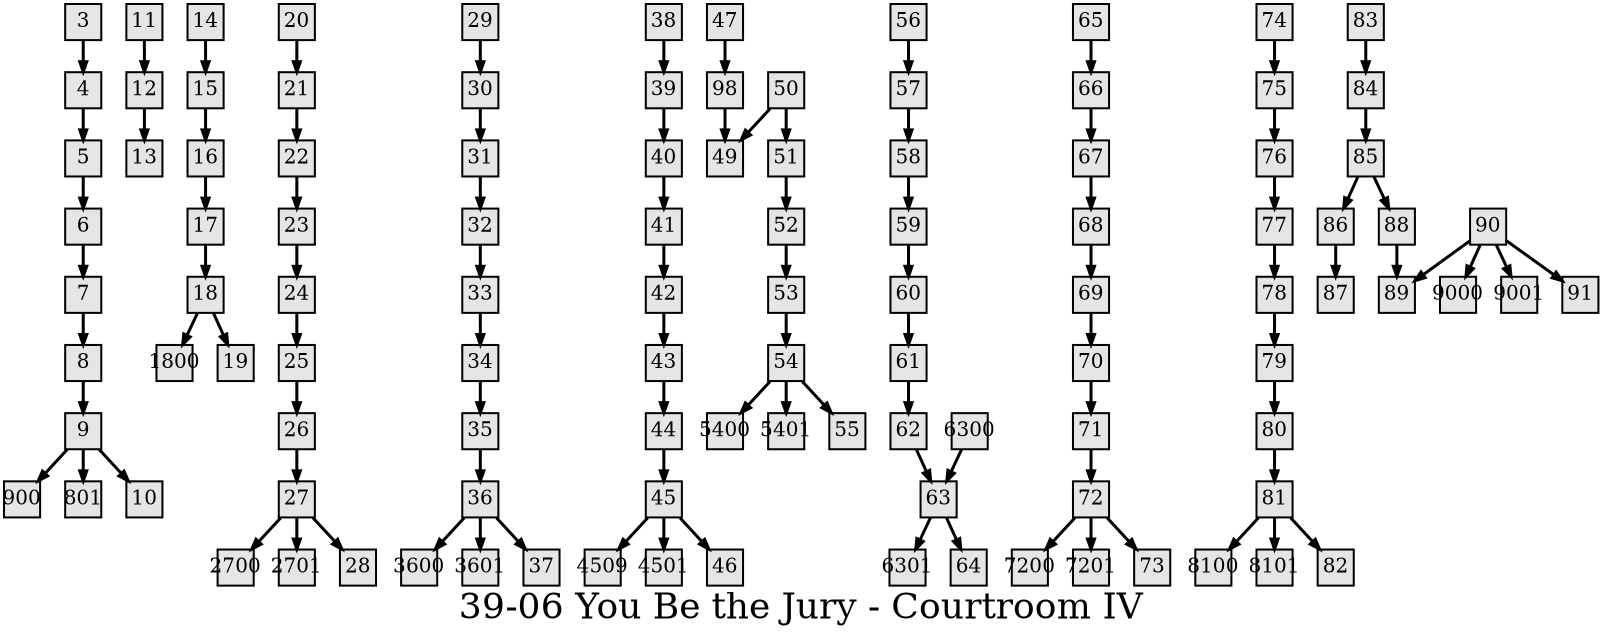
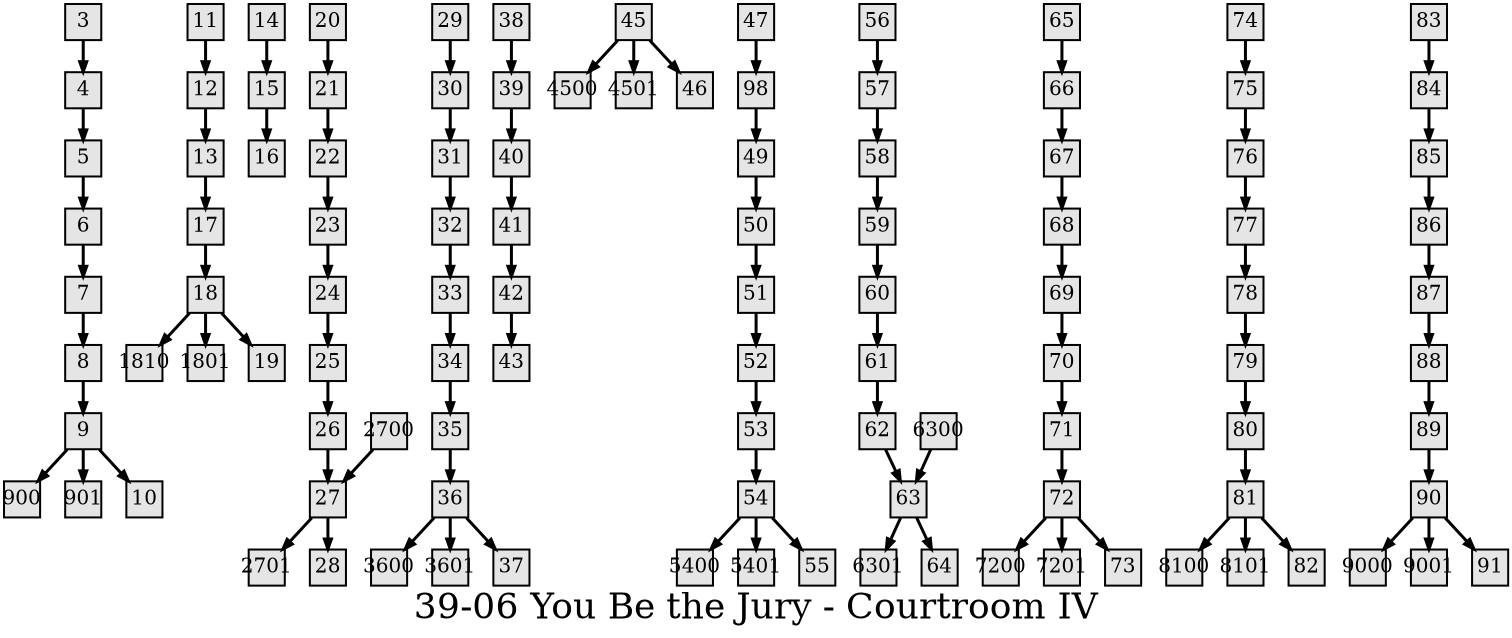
(759, 120) -> (756, 187)
(206, 187) -> (206, 187)
(1379, 188) -> (1429, 324)
(1447, 258) -> (1429, 460)
(174, 363) -> (144, 363)
none -> (206, 363)
(664, 431) -> none
(83, 499) -> (83, 499)
(270, 530) -> (362, 461)
(603, 568) -> (573, 90)
